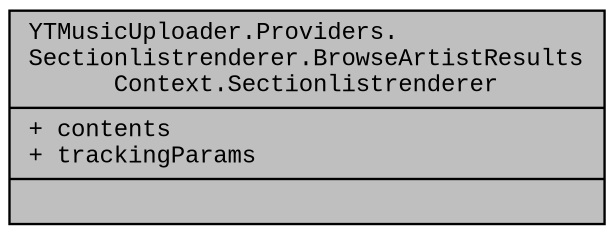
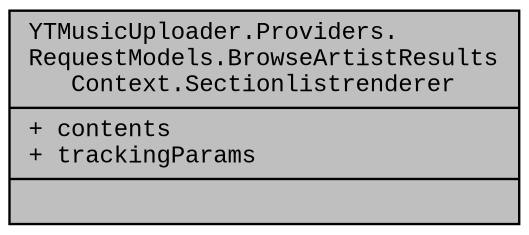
(307, 58) -> (264, 58)
